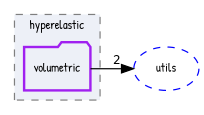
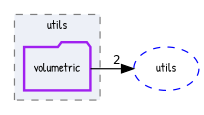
(57, 26) -> (57, 26)
